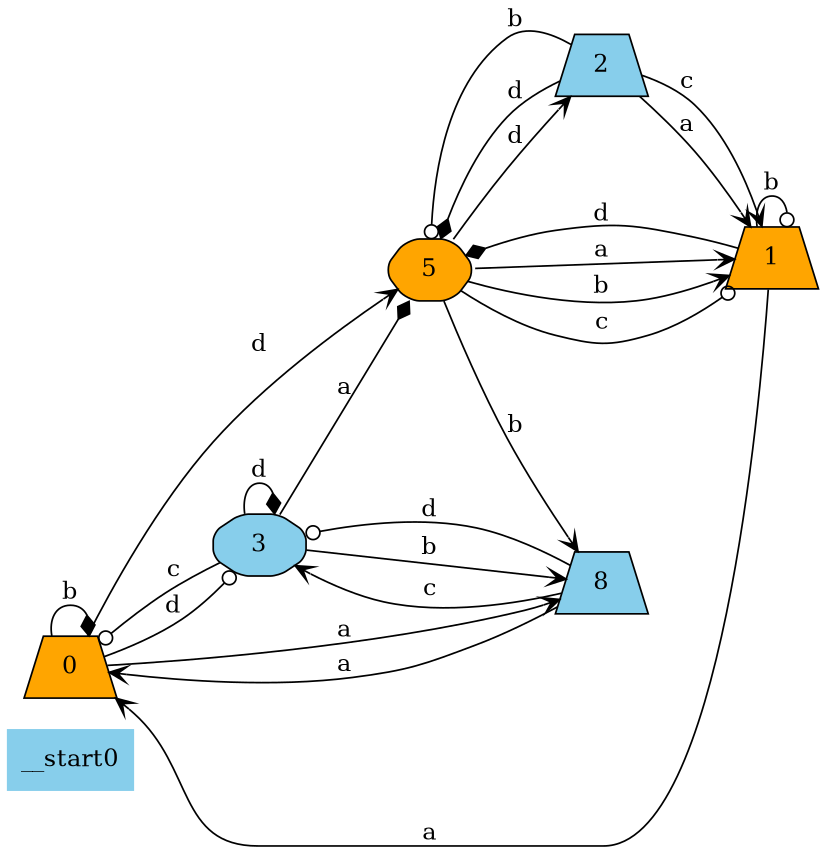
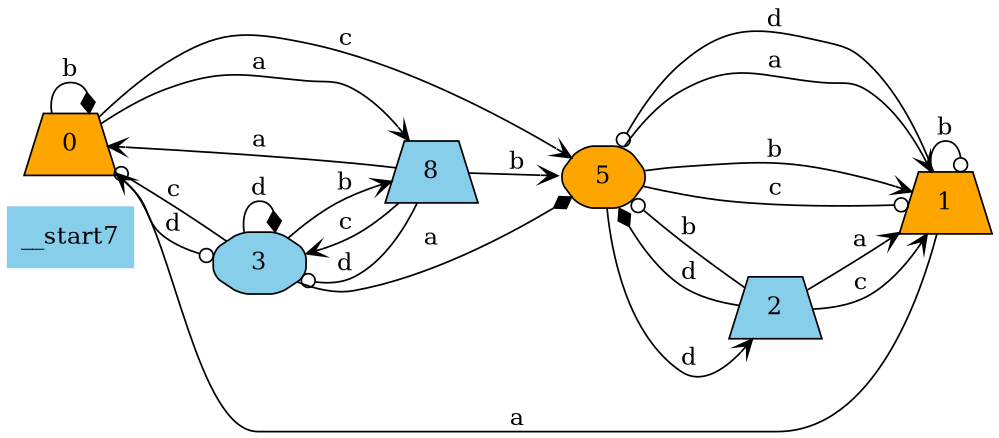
(612, 225) -> (793, 35)
(260, 345) -> (346, 39)
(499, 423) -> (505, 174)
(70, 760) -> (70, 237)
